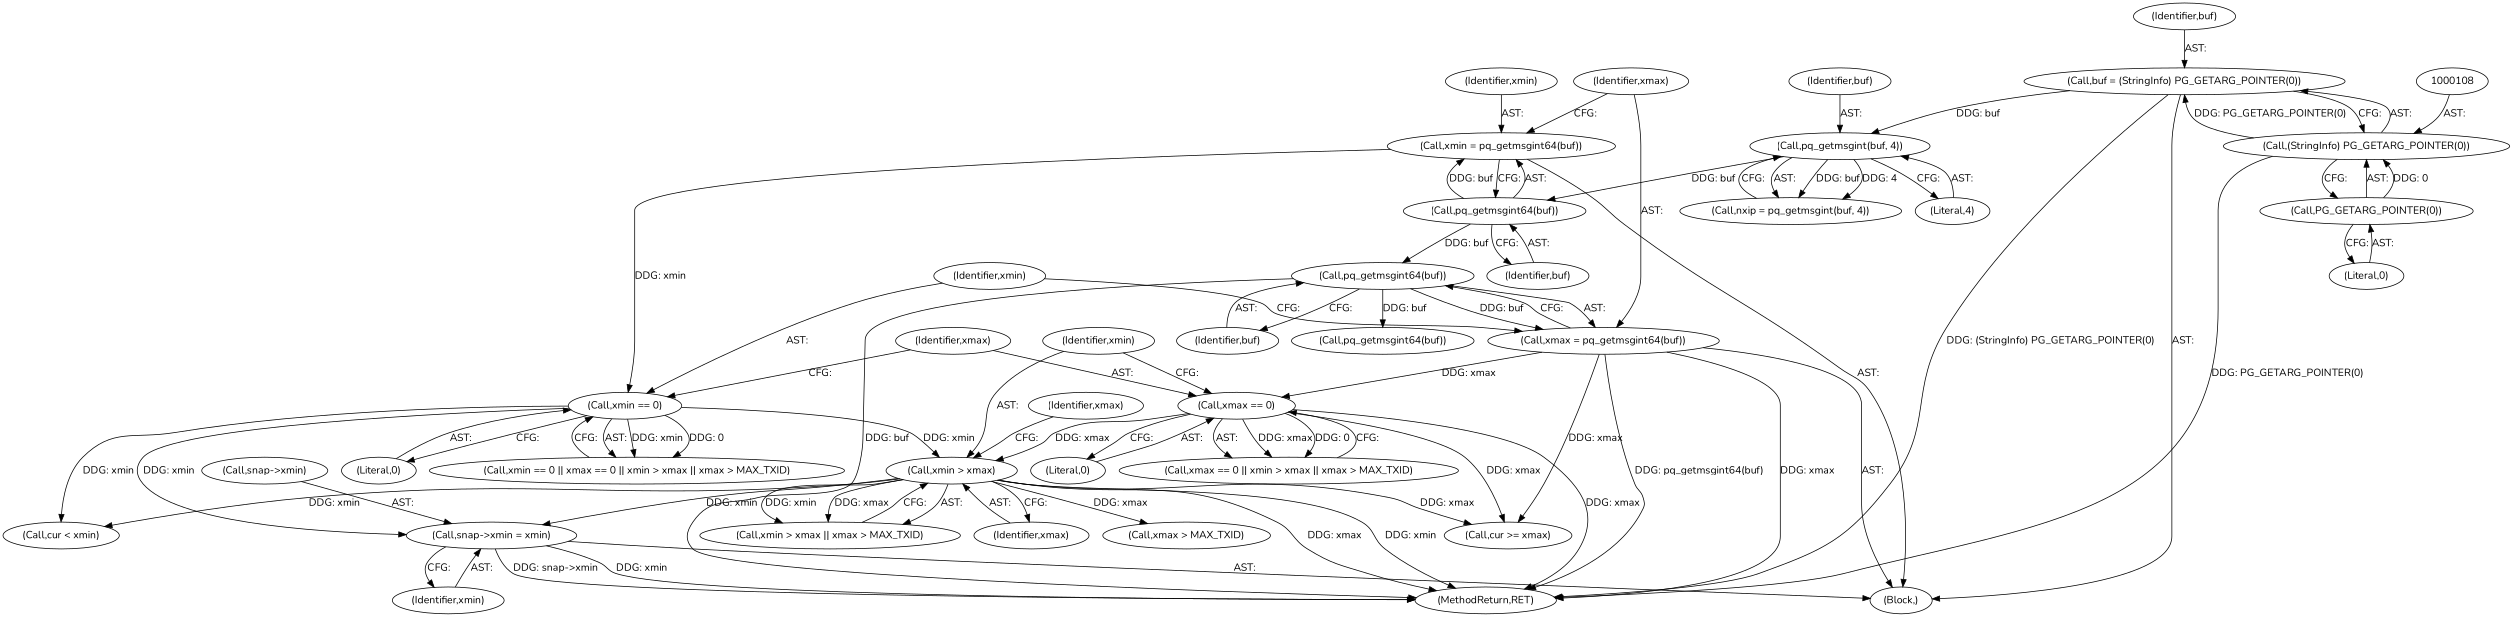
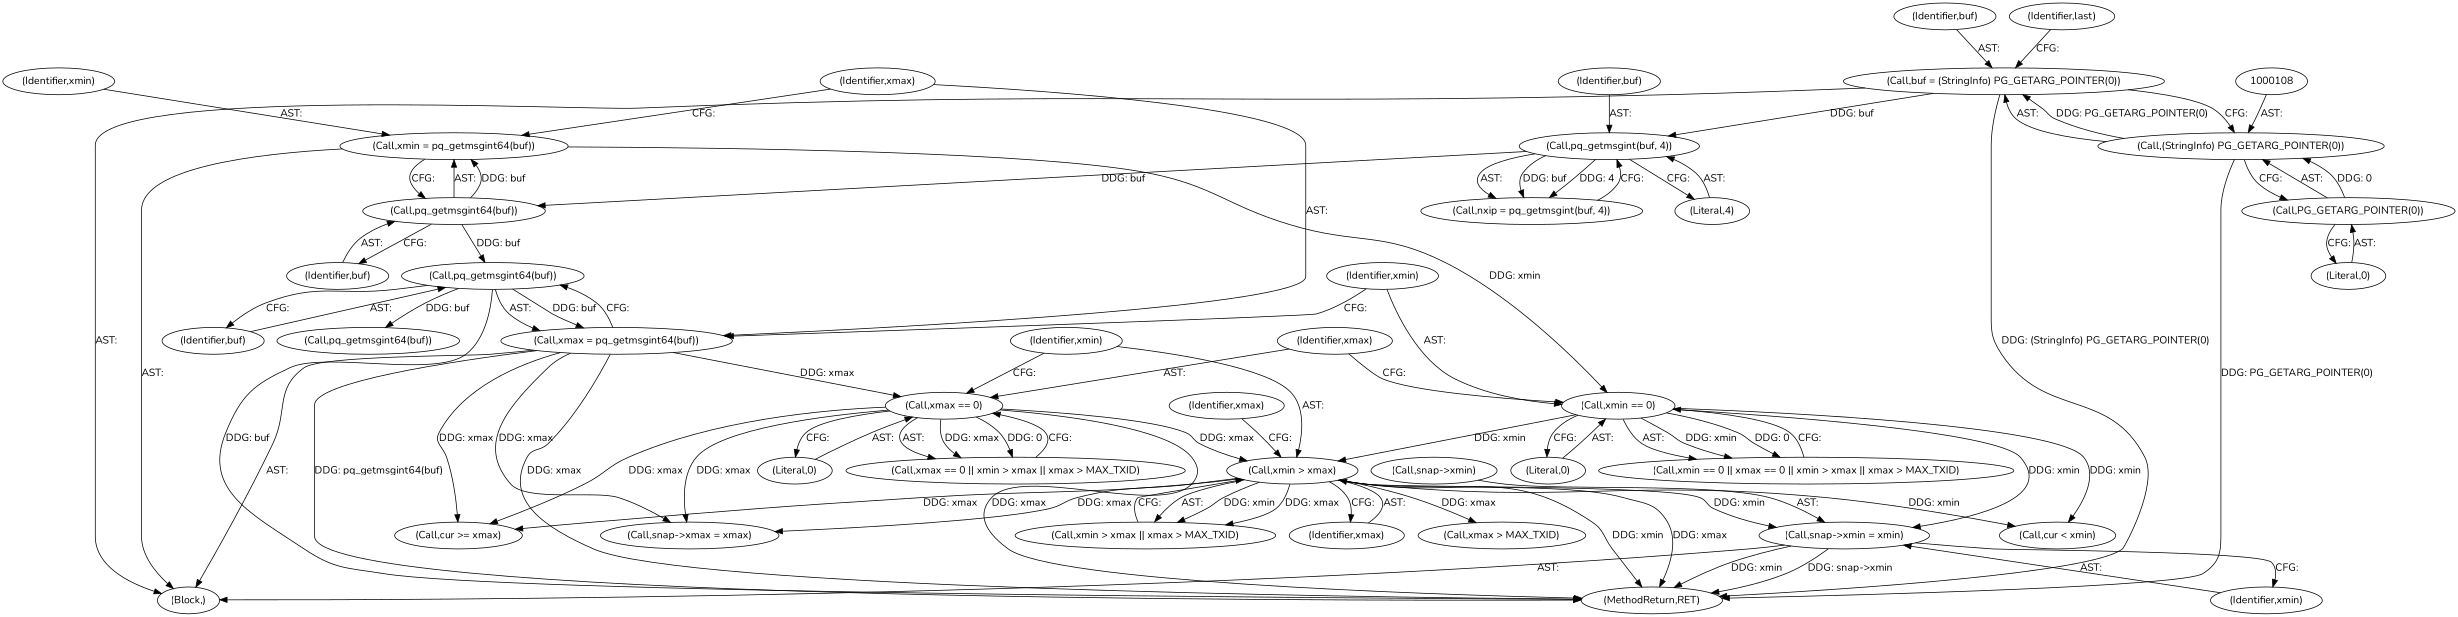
none -> (2062, 16)
none -> (690, 536)
